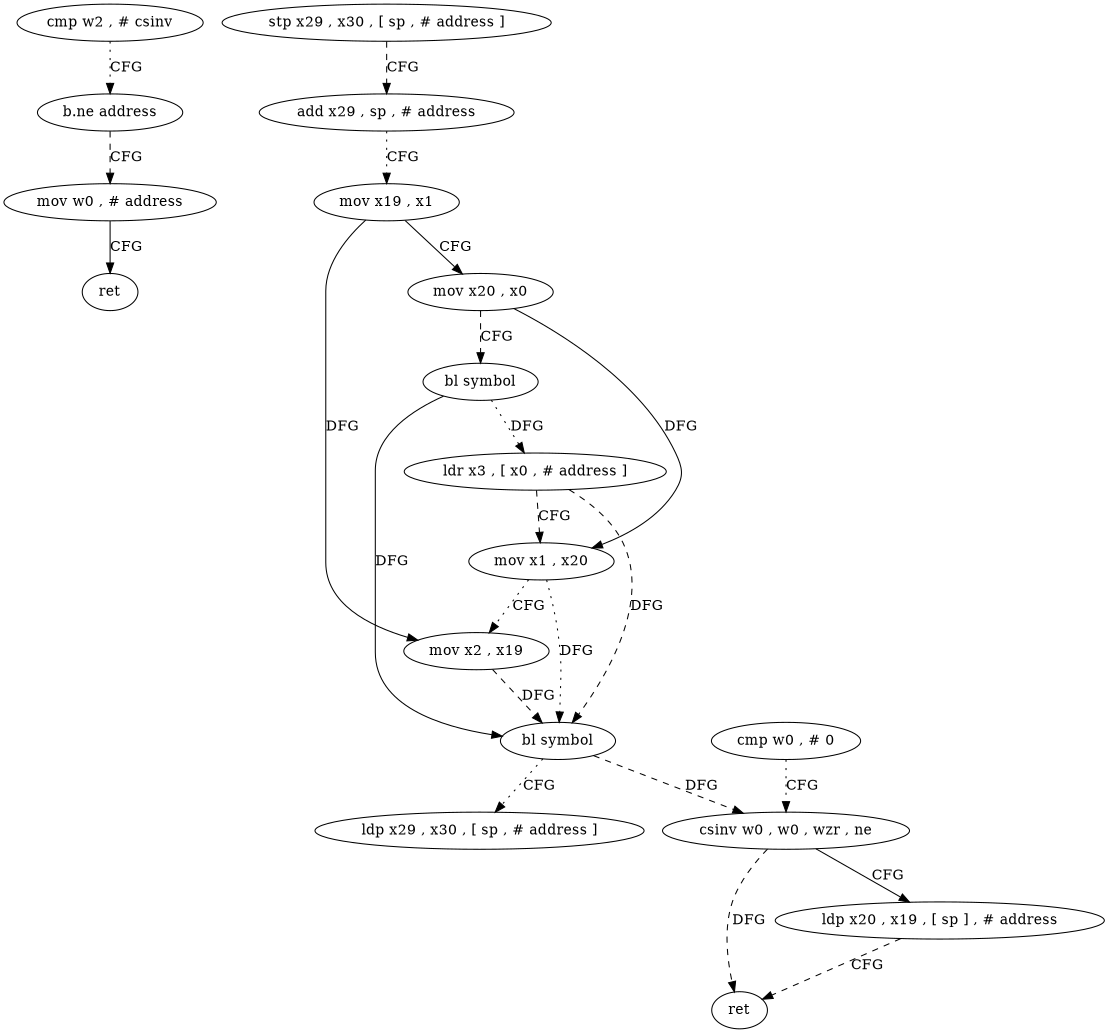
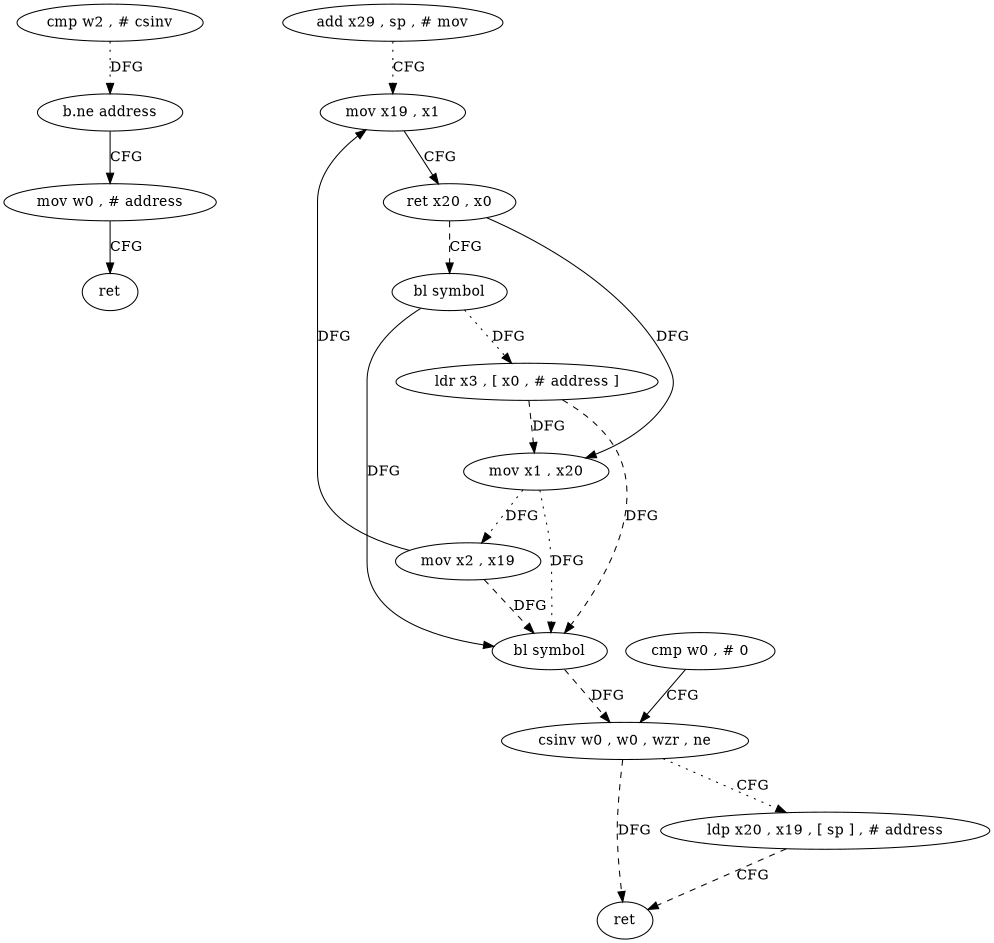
(387, 23) -> none
(127, 68) -> (127, 68)
(387, 112) -> (393, 23)
(110, 152) -> (110, 152)
(481, 292) -> (450, 202)
(326, 444) -> (318, 362)
(555, 516) -> (549, 427)
(529, 606) -> (522, 516)
(786, 781) -> (666, 692)
(480, 831) -> none
(858, 873) -> (720, 784)
